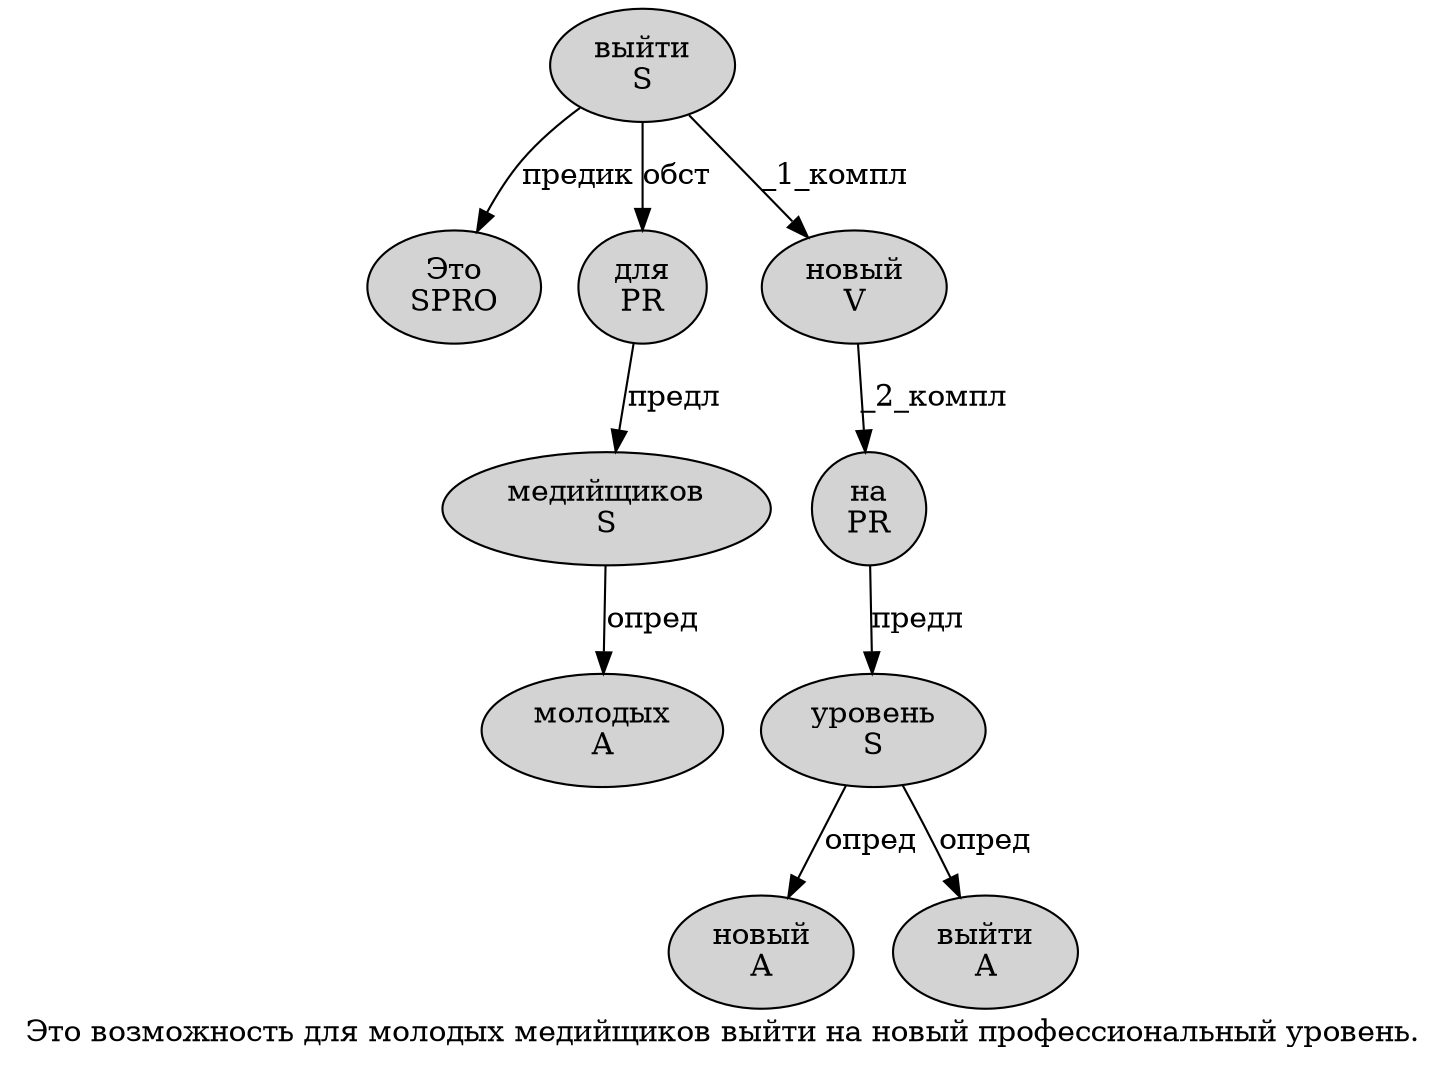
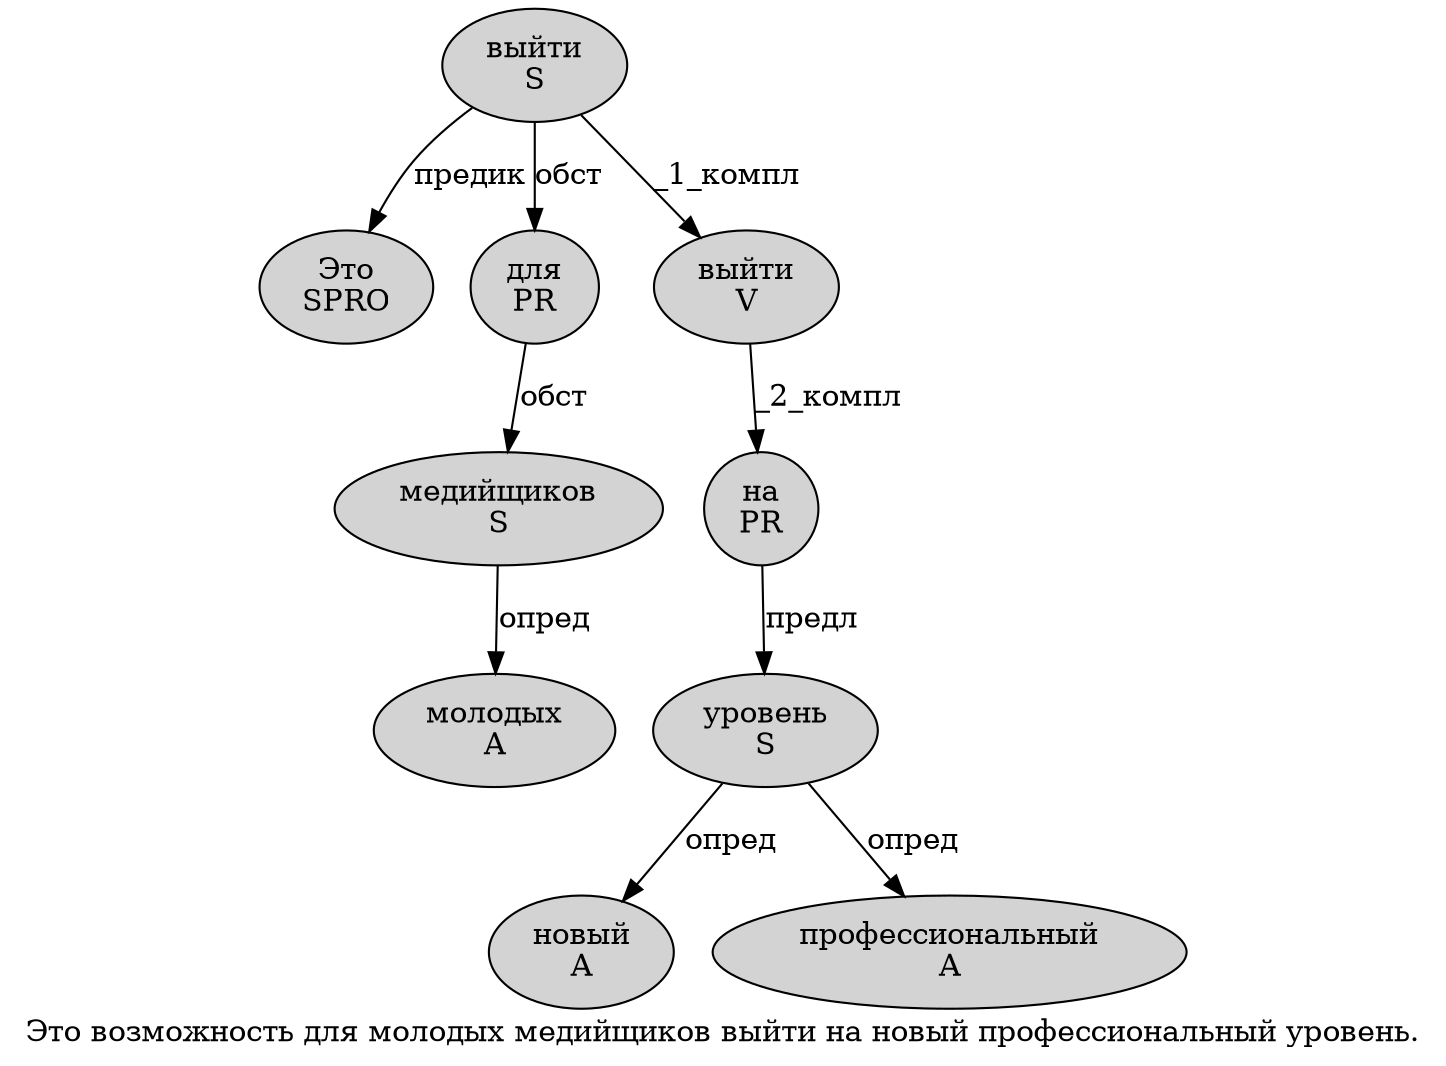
(854, 287) -> (746, 287)
(674, 398) -> (554, 398)
(985, 952) -> (950, 952)
